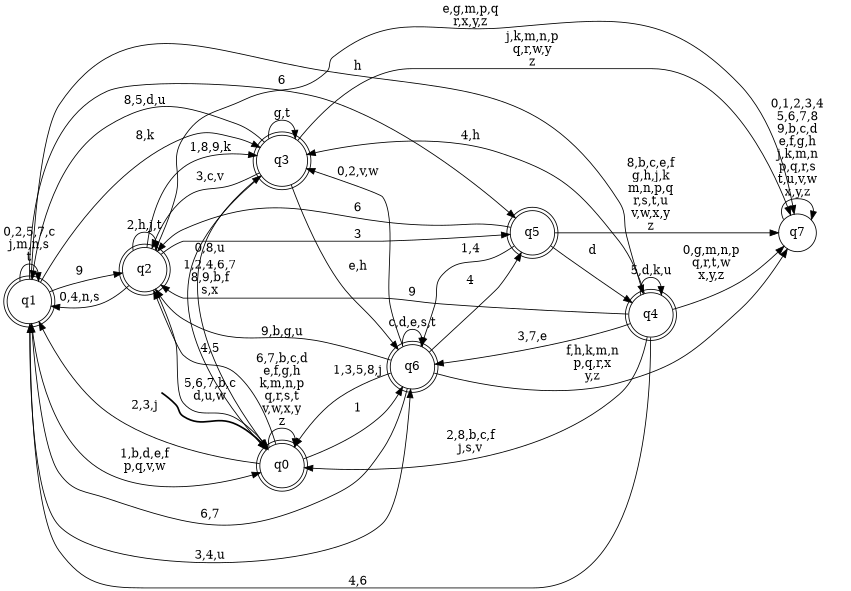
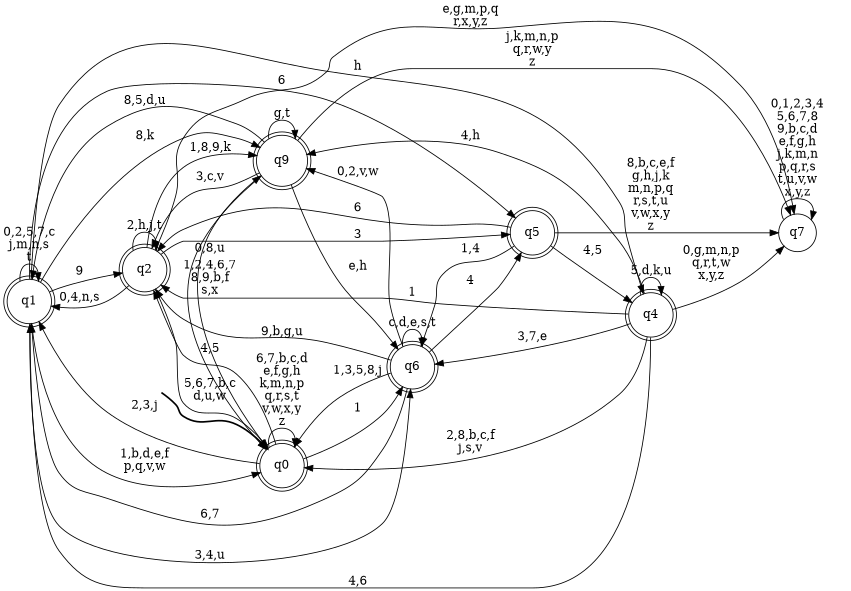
(282, 161) -> (282, 161)
(593, 251) -> (593, 251)
(412, 293) -> (412, 293)
(621, 382) -> none
